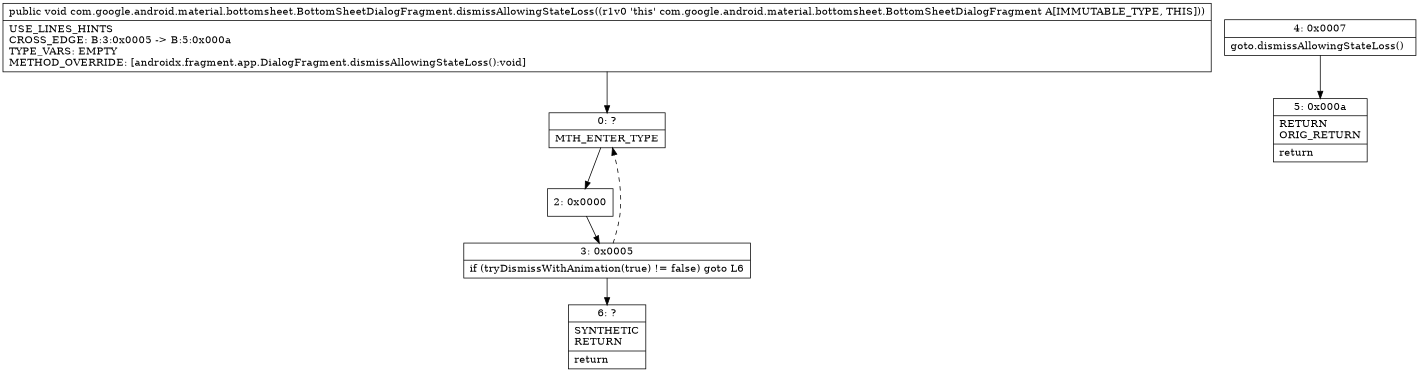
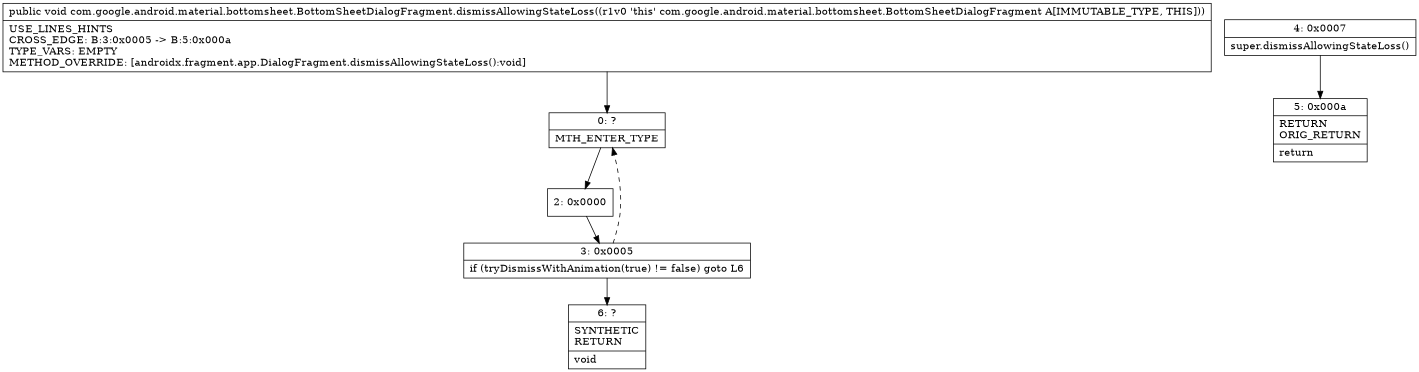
(1317, 46) -> (1320, 46)
(591, 360) -> (586, 360)
